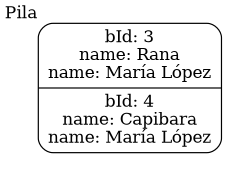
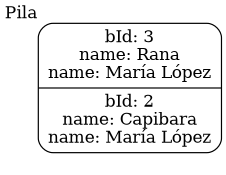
(130, 102) -> (130, 102)
